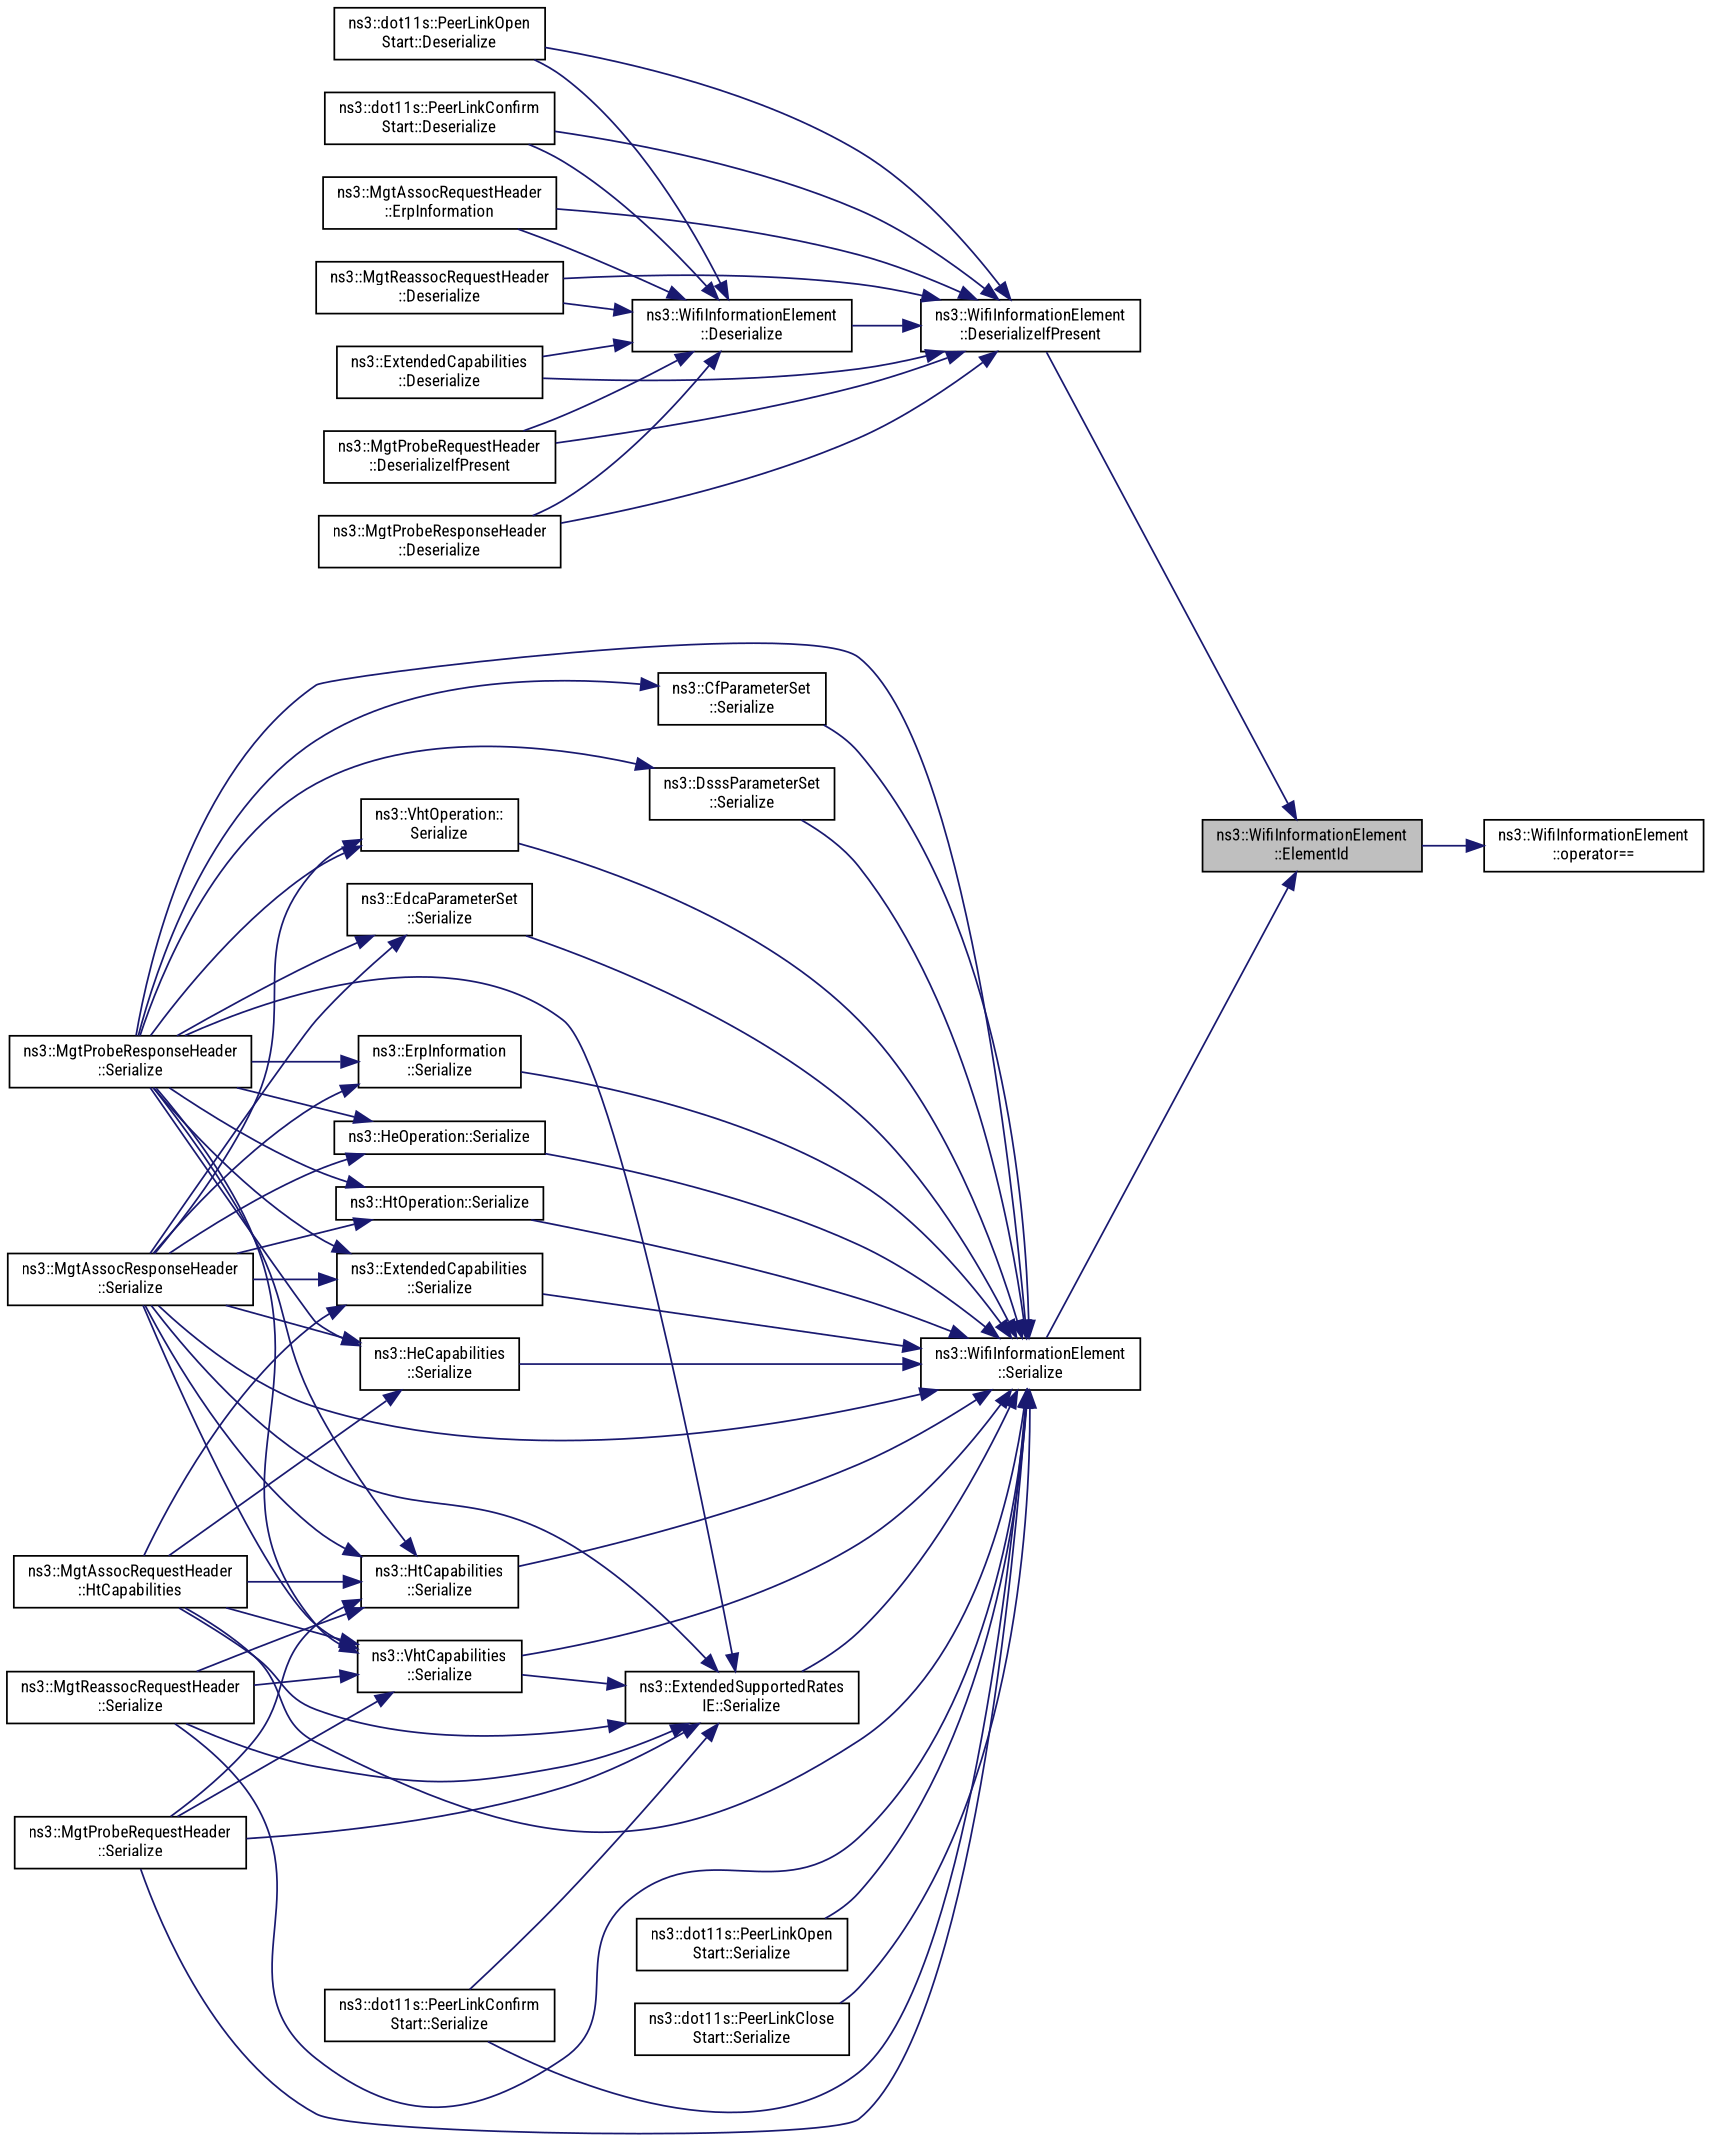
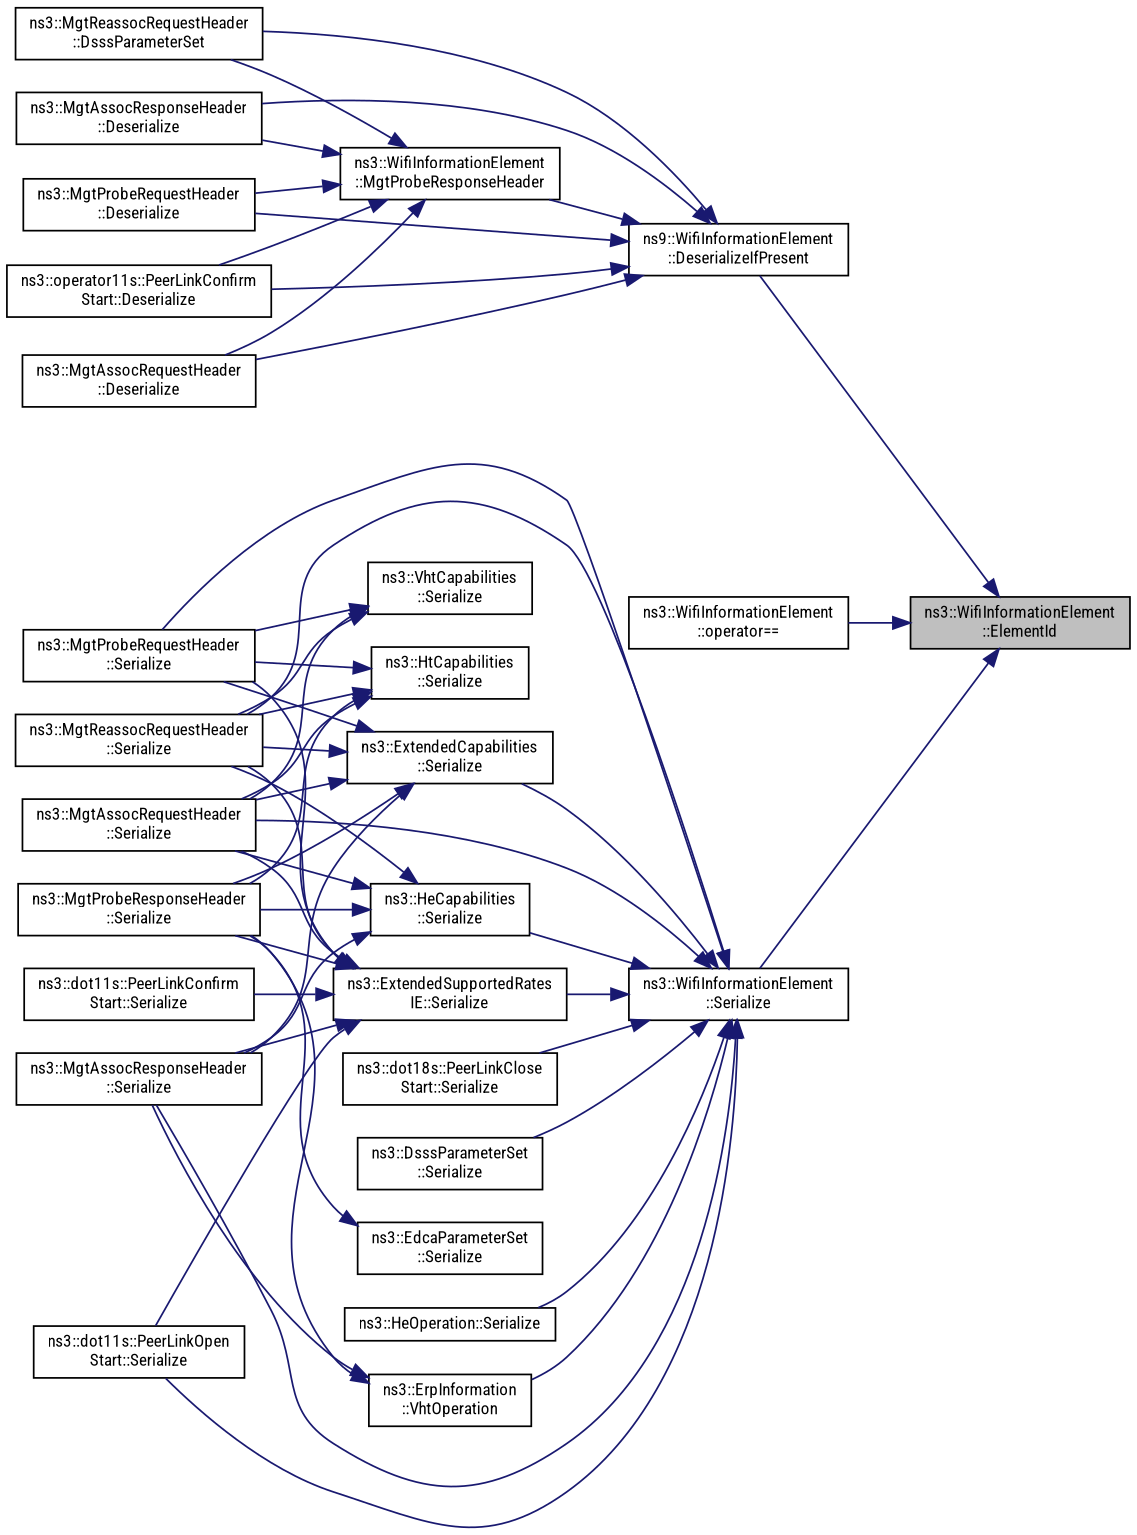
(440, 34) -> none
(440, 118) -> (139, 291)
(440, 203) -> (139, 381)
(440, 288) -> (139, 34)
(742, 326) -> (450, 174)
(1031, 326) -> (739, 250)
(440, 372) -> (139, 118)
(440, 457) -> (139, 205)
(440, 542) -> none
(732, 644) -> none
(742, 699) -> none
none -> (317, 712)
none -> (283, 748)
(322, 781) -> none
none -> (317, 810)
(440, 825) -> none
(1444, 846) -> (871, 623)
(297, 1045) -> none
(440, 1062) -> (450, 1400)
(811, 1076) -> none
(296, 1102) -> none
(251, 1203) -> none
(440, 1203) -> none
(274, 1333) -> none
(230, 1440) -> none
(226, 1485) -> none
(755, 1503) -> none
(789, 1580) -> none
(130, 1582) -> (139, 825)
(564, 1679) -> (244, 1173)
(931, 1941) -> none
(742, 2029) -> (450, 1079)
